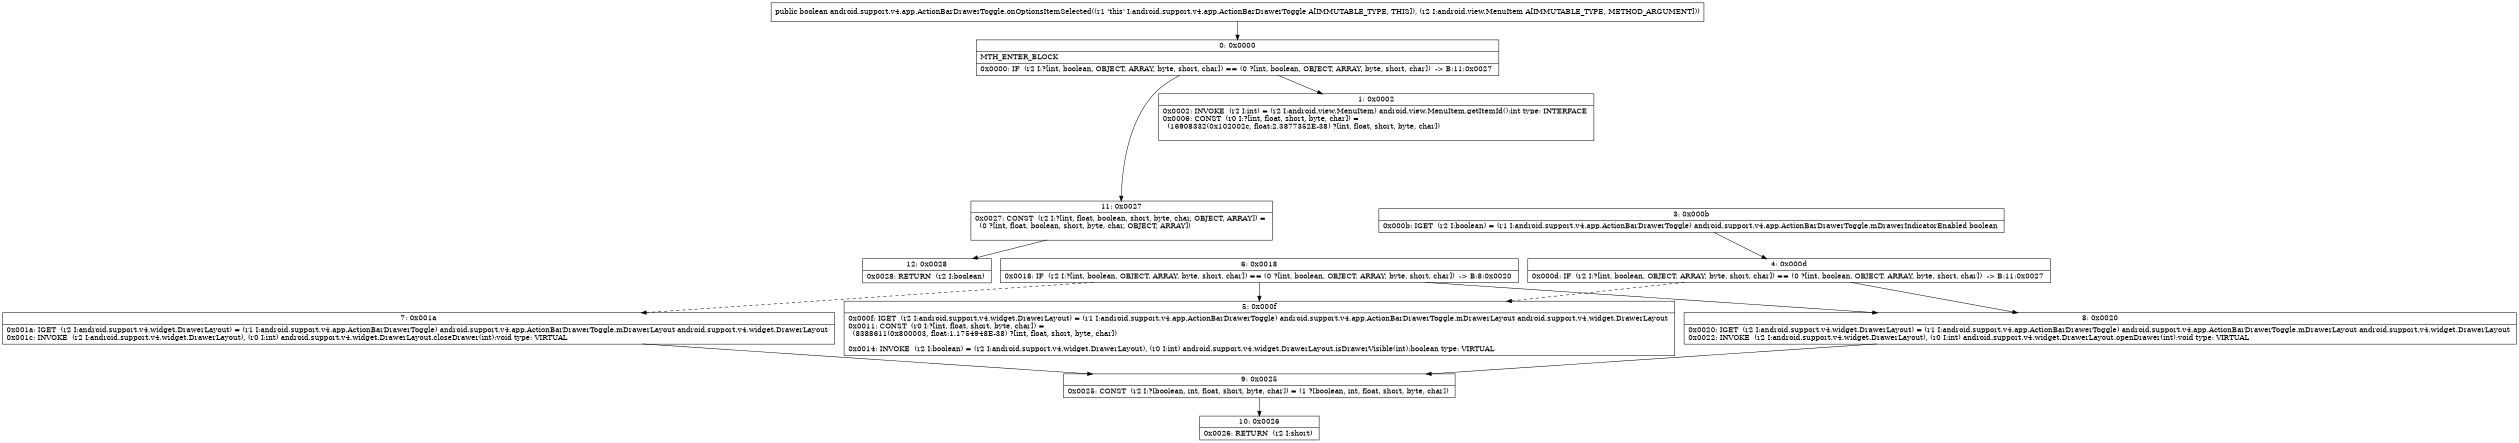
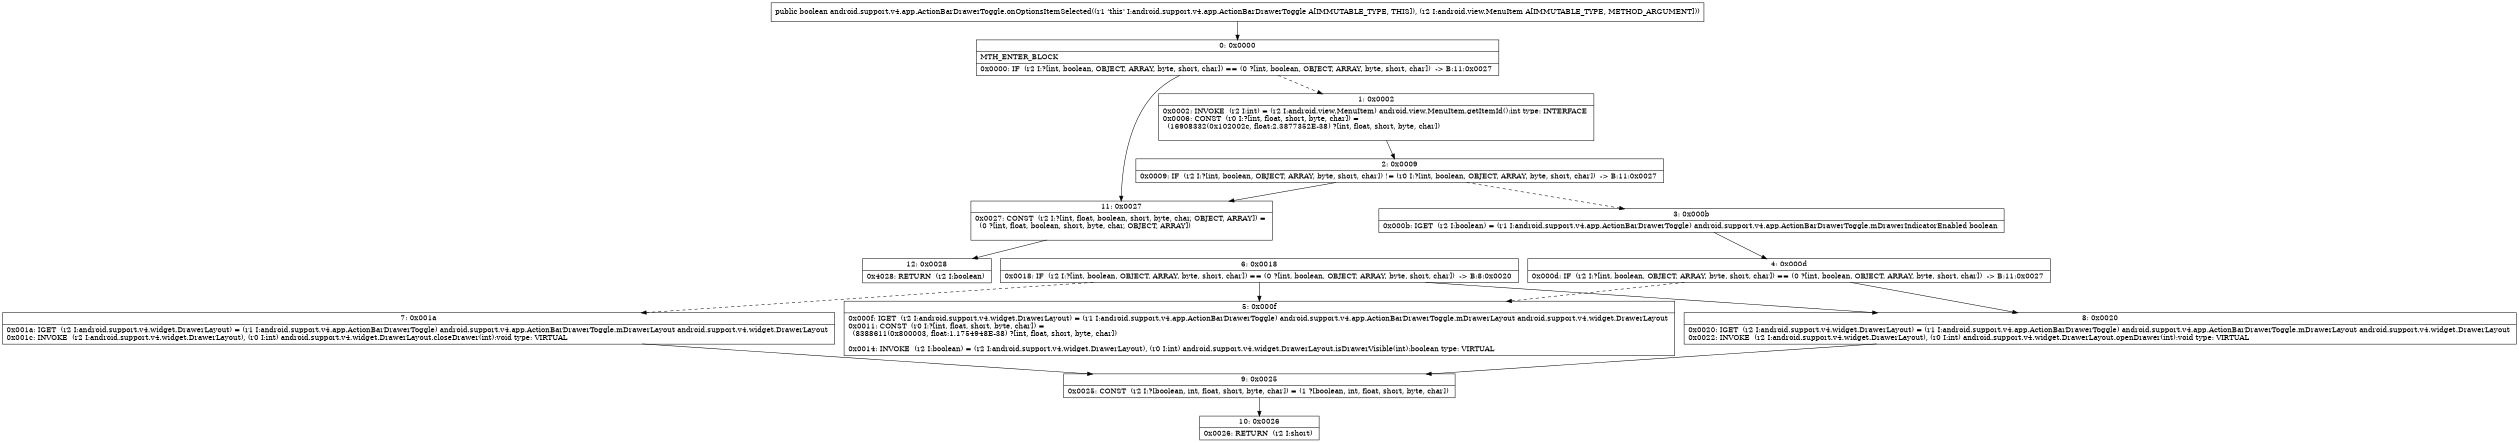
(1298, 84) -> (1298, 84)
none -> (1400, 171)
(927, 277) -> (927, 277)
